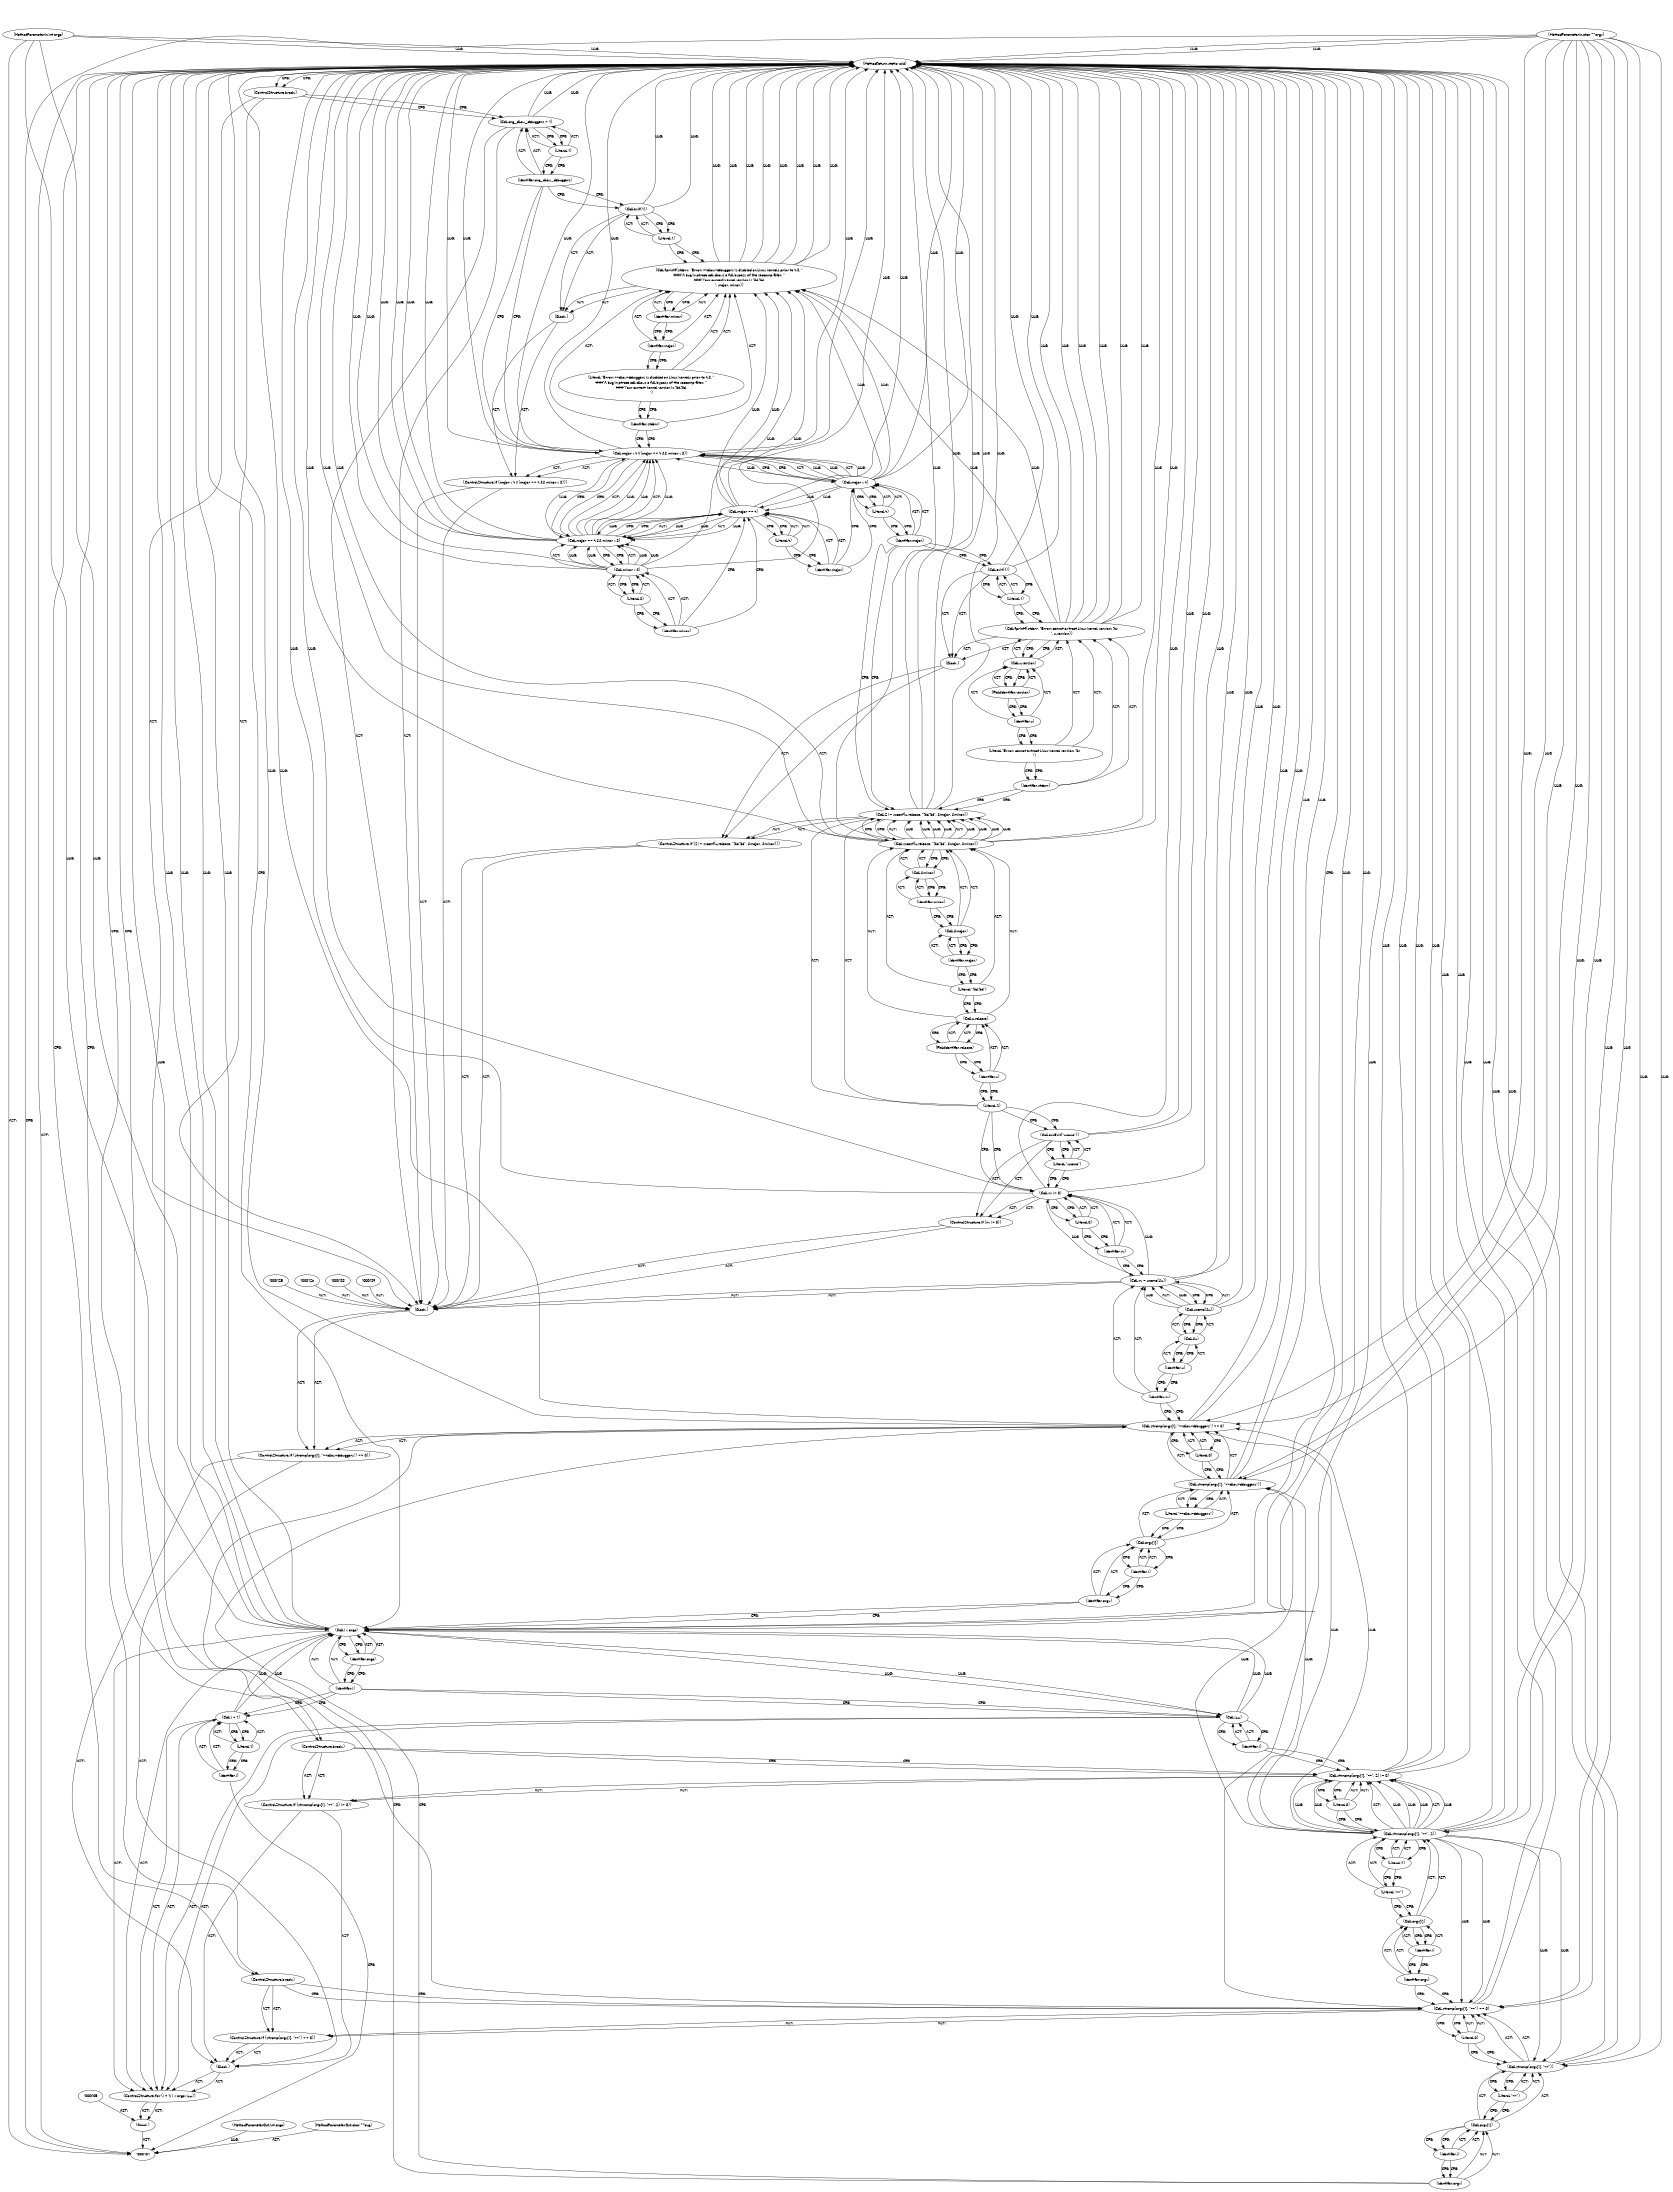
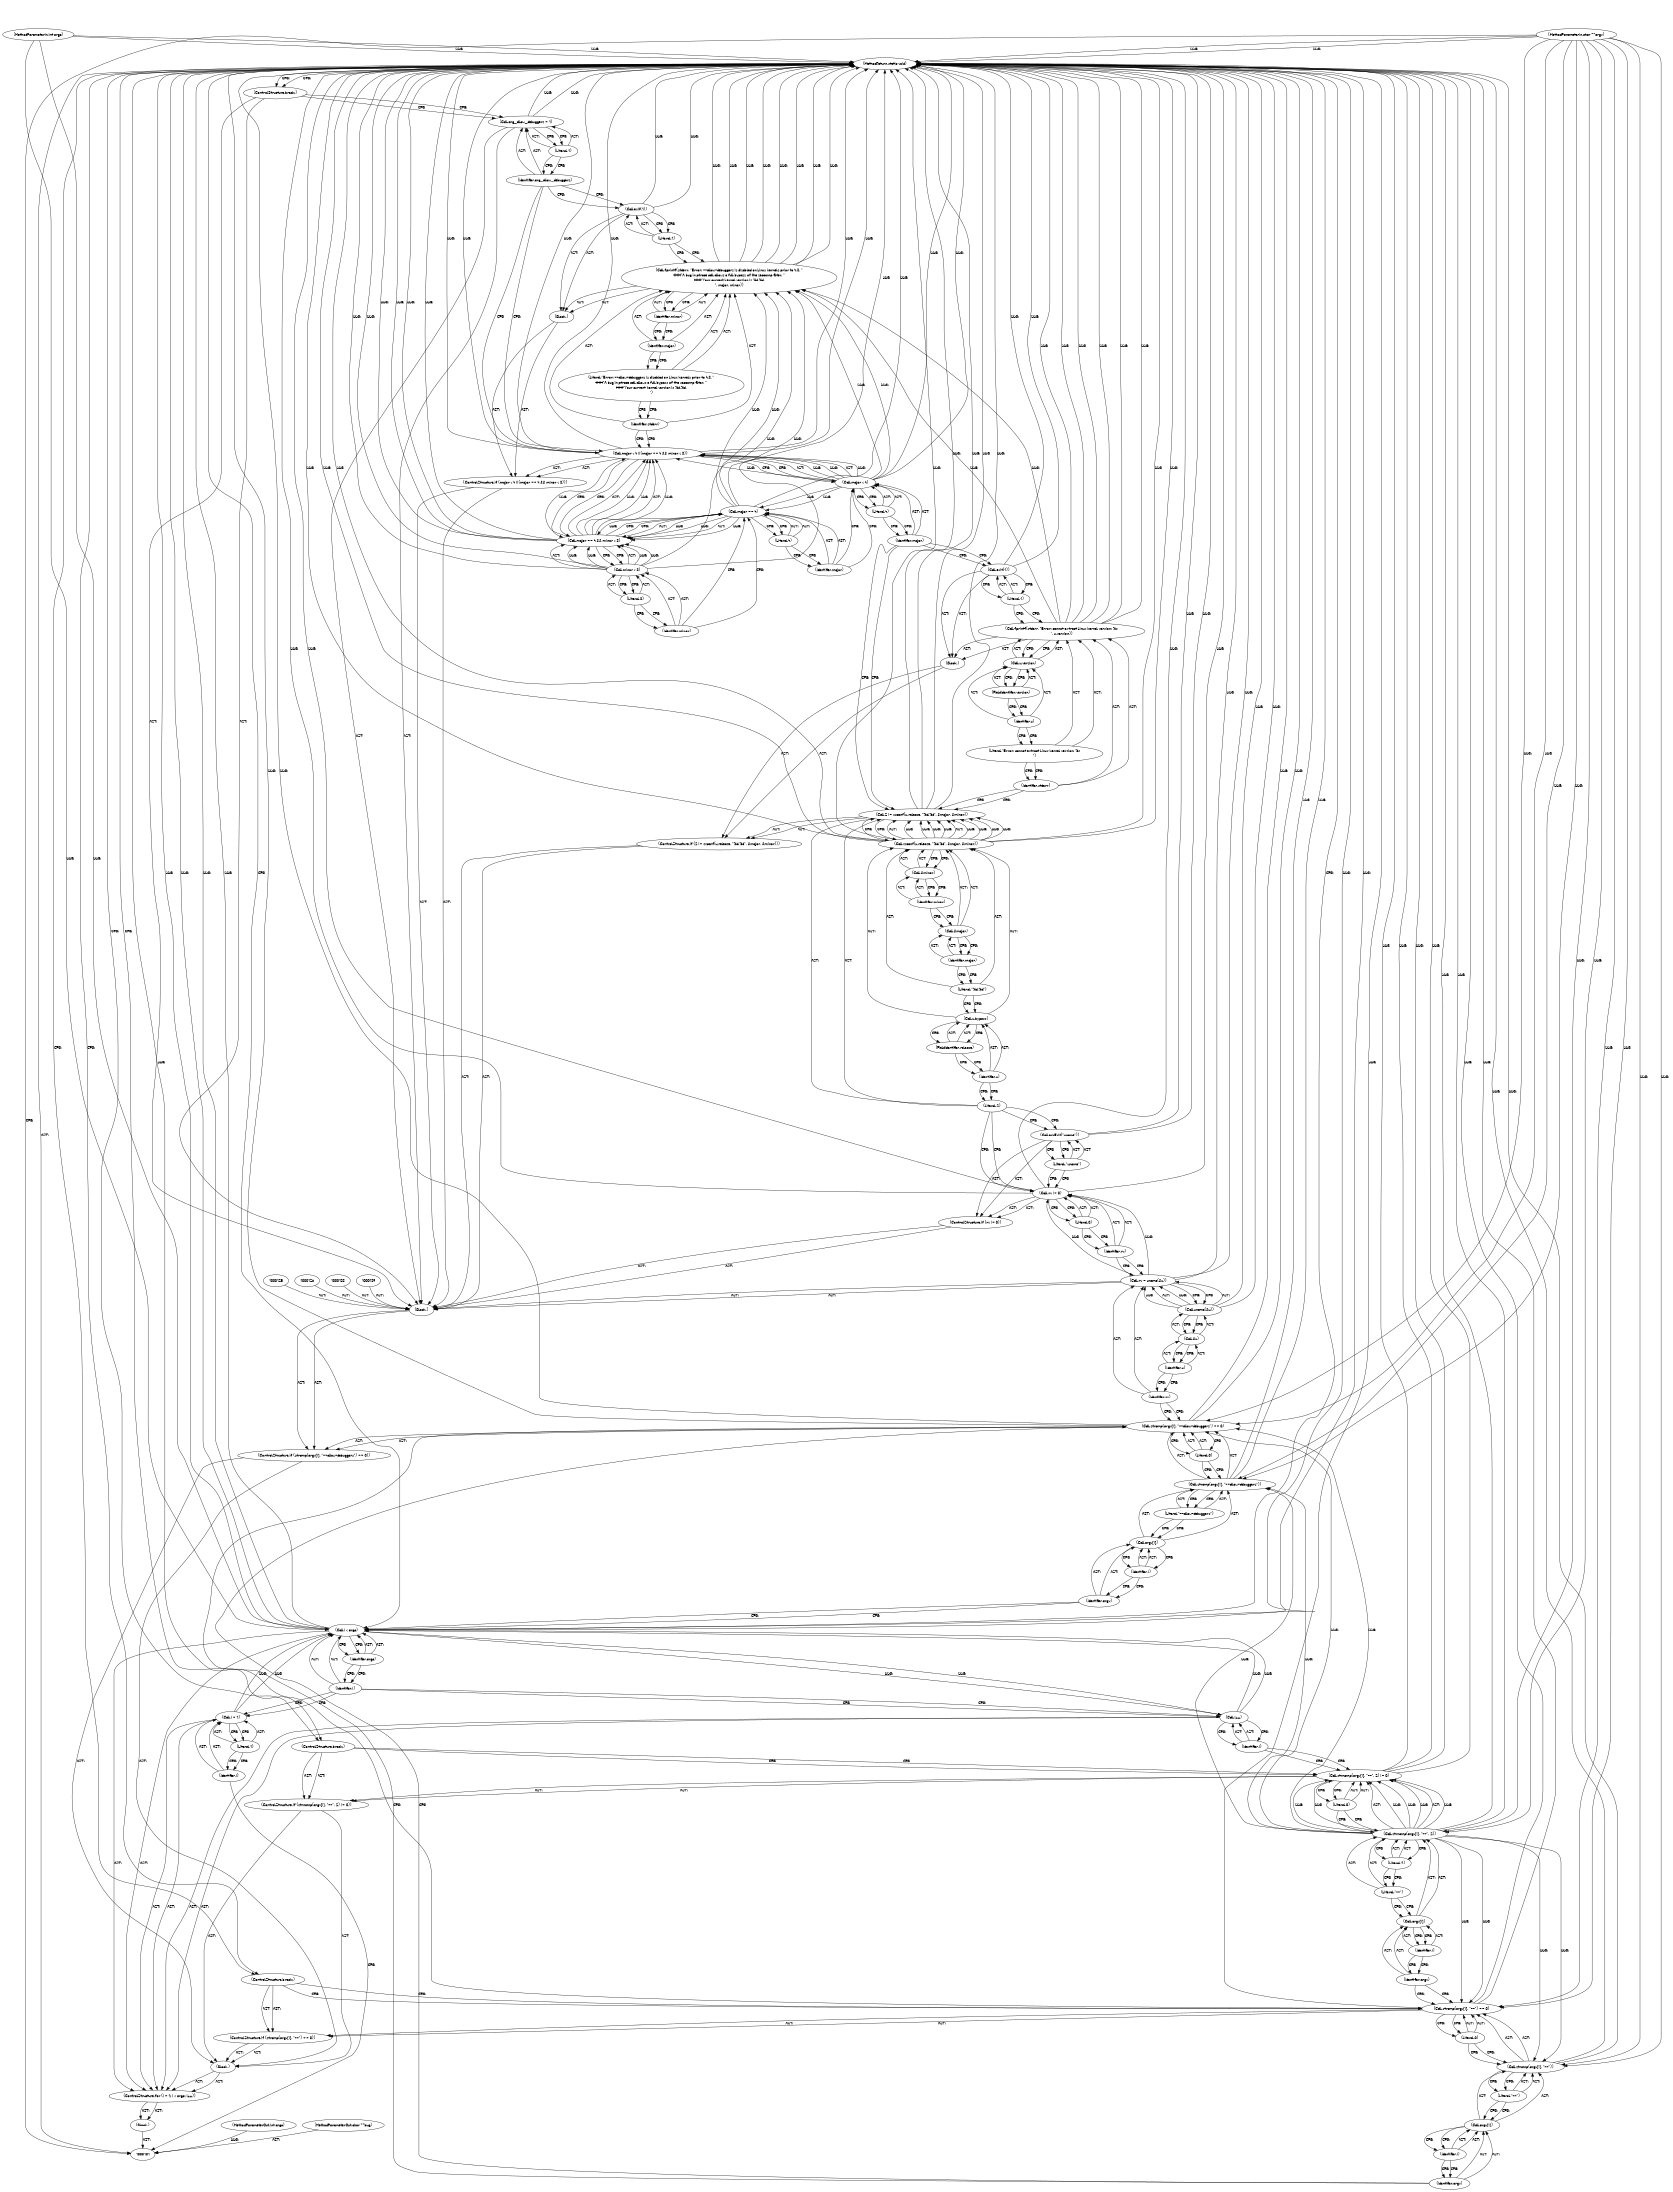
(976, 1019) -> (976, 1019)
(9, 1144) -> none
(91, 2096) -> none
